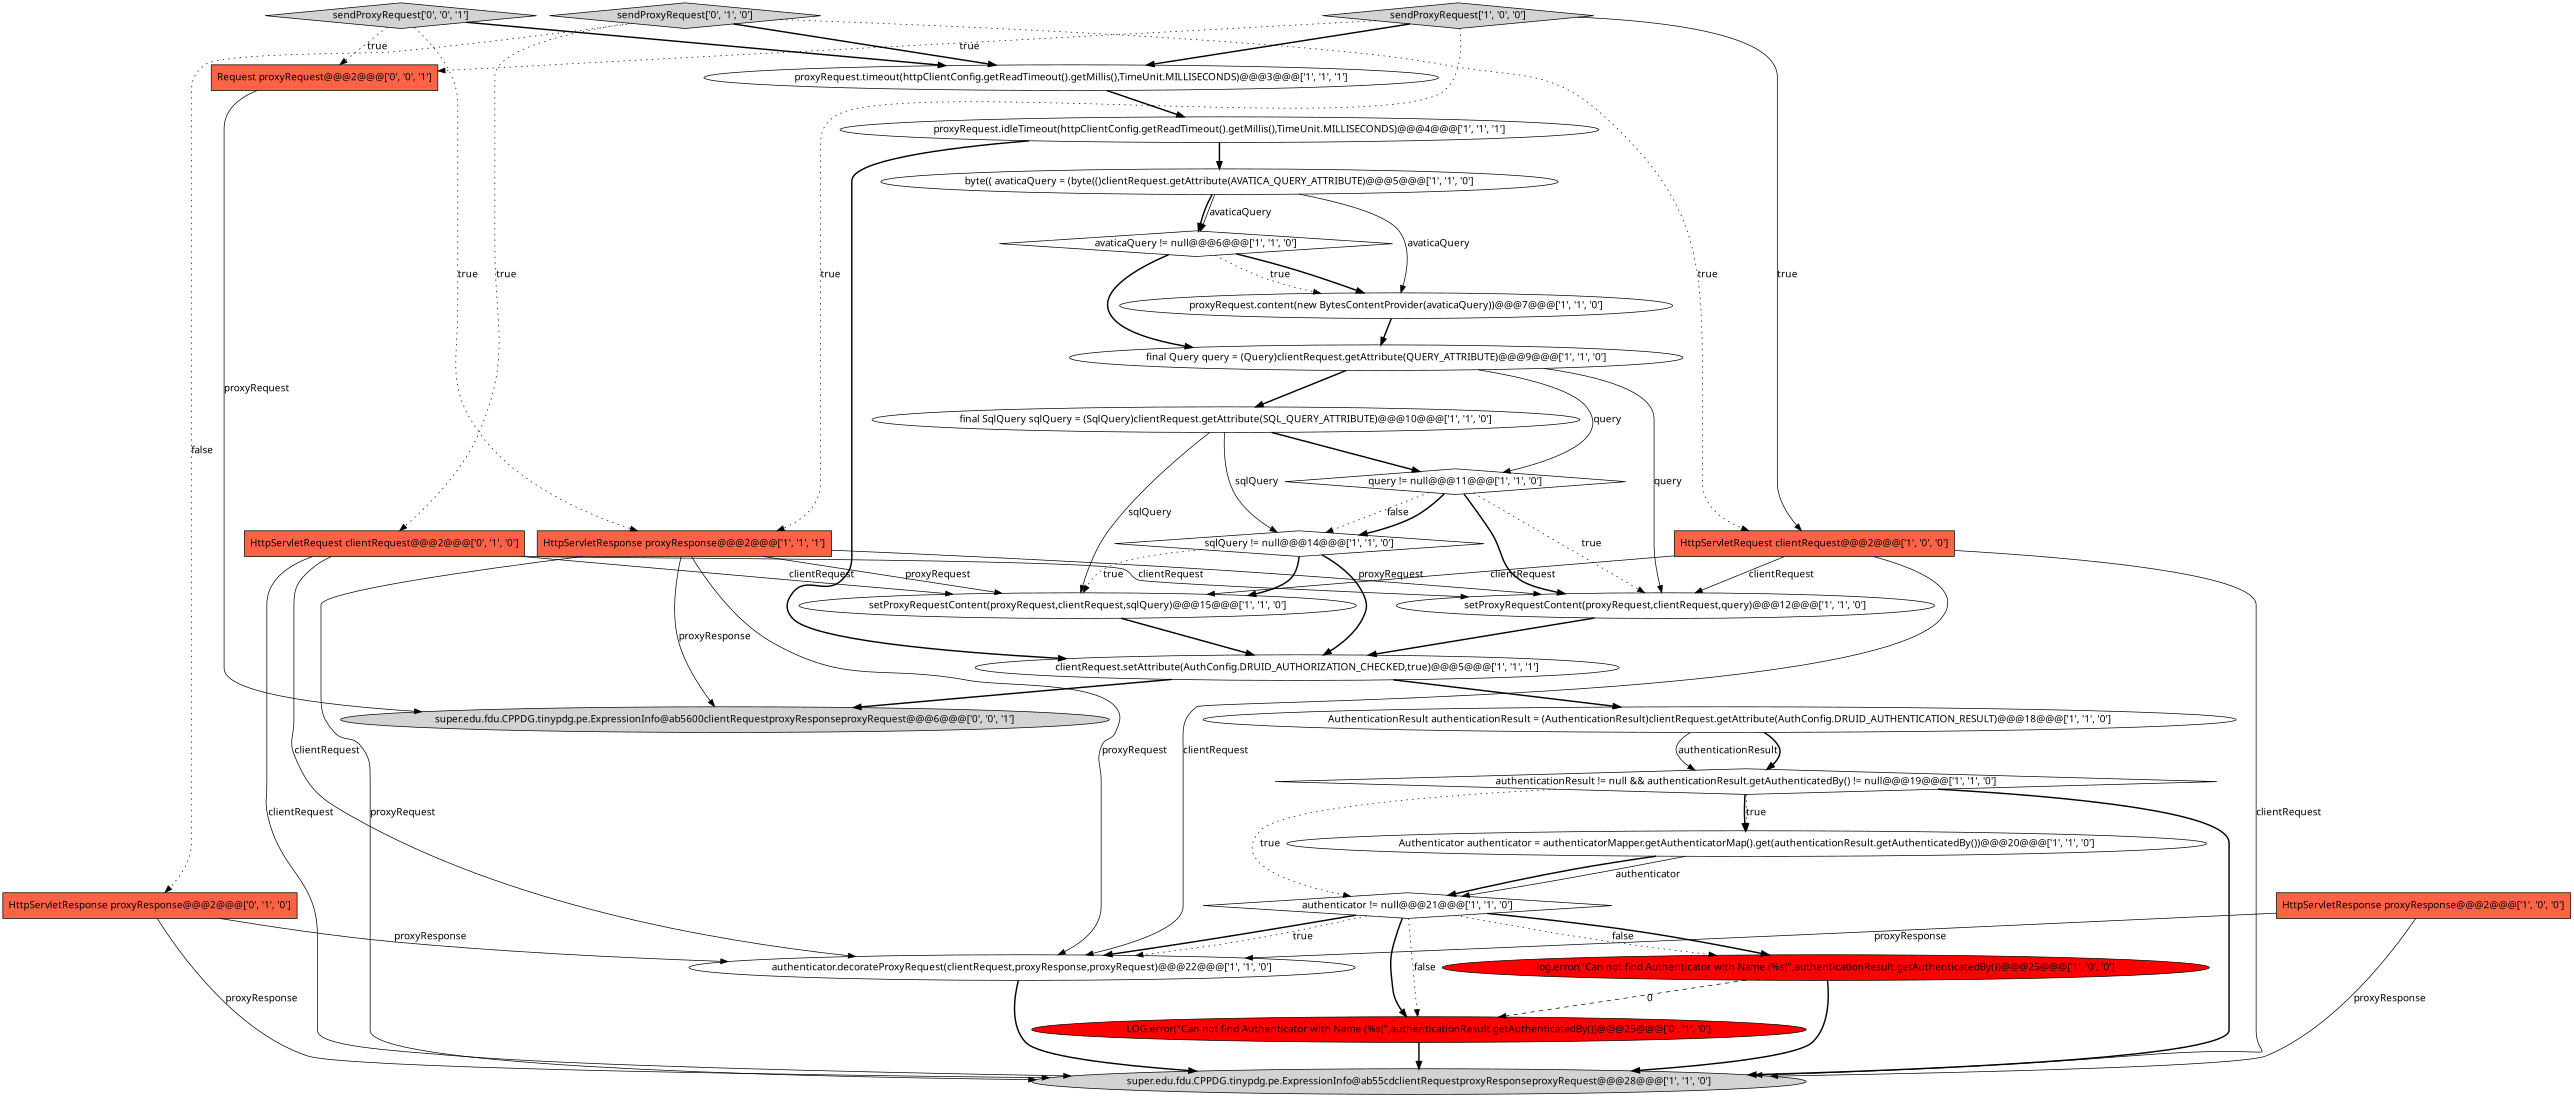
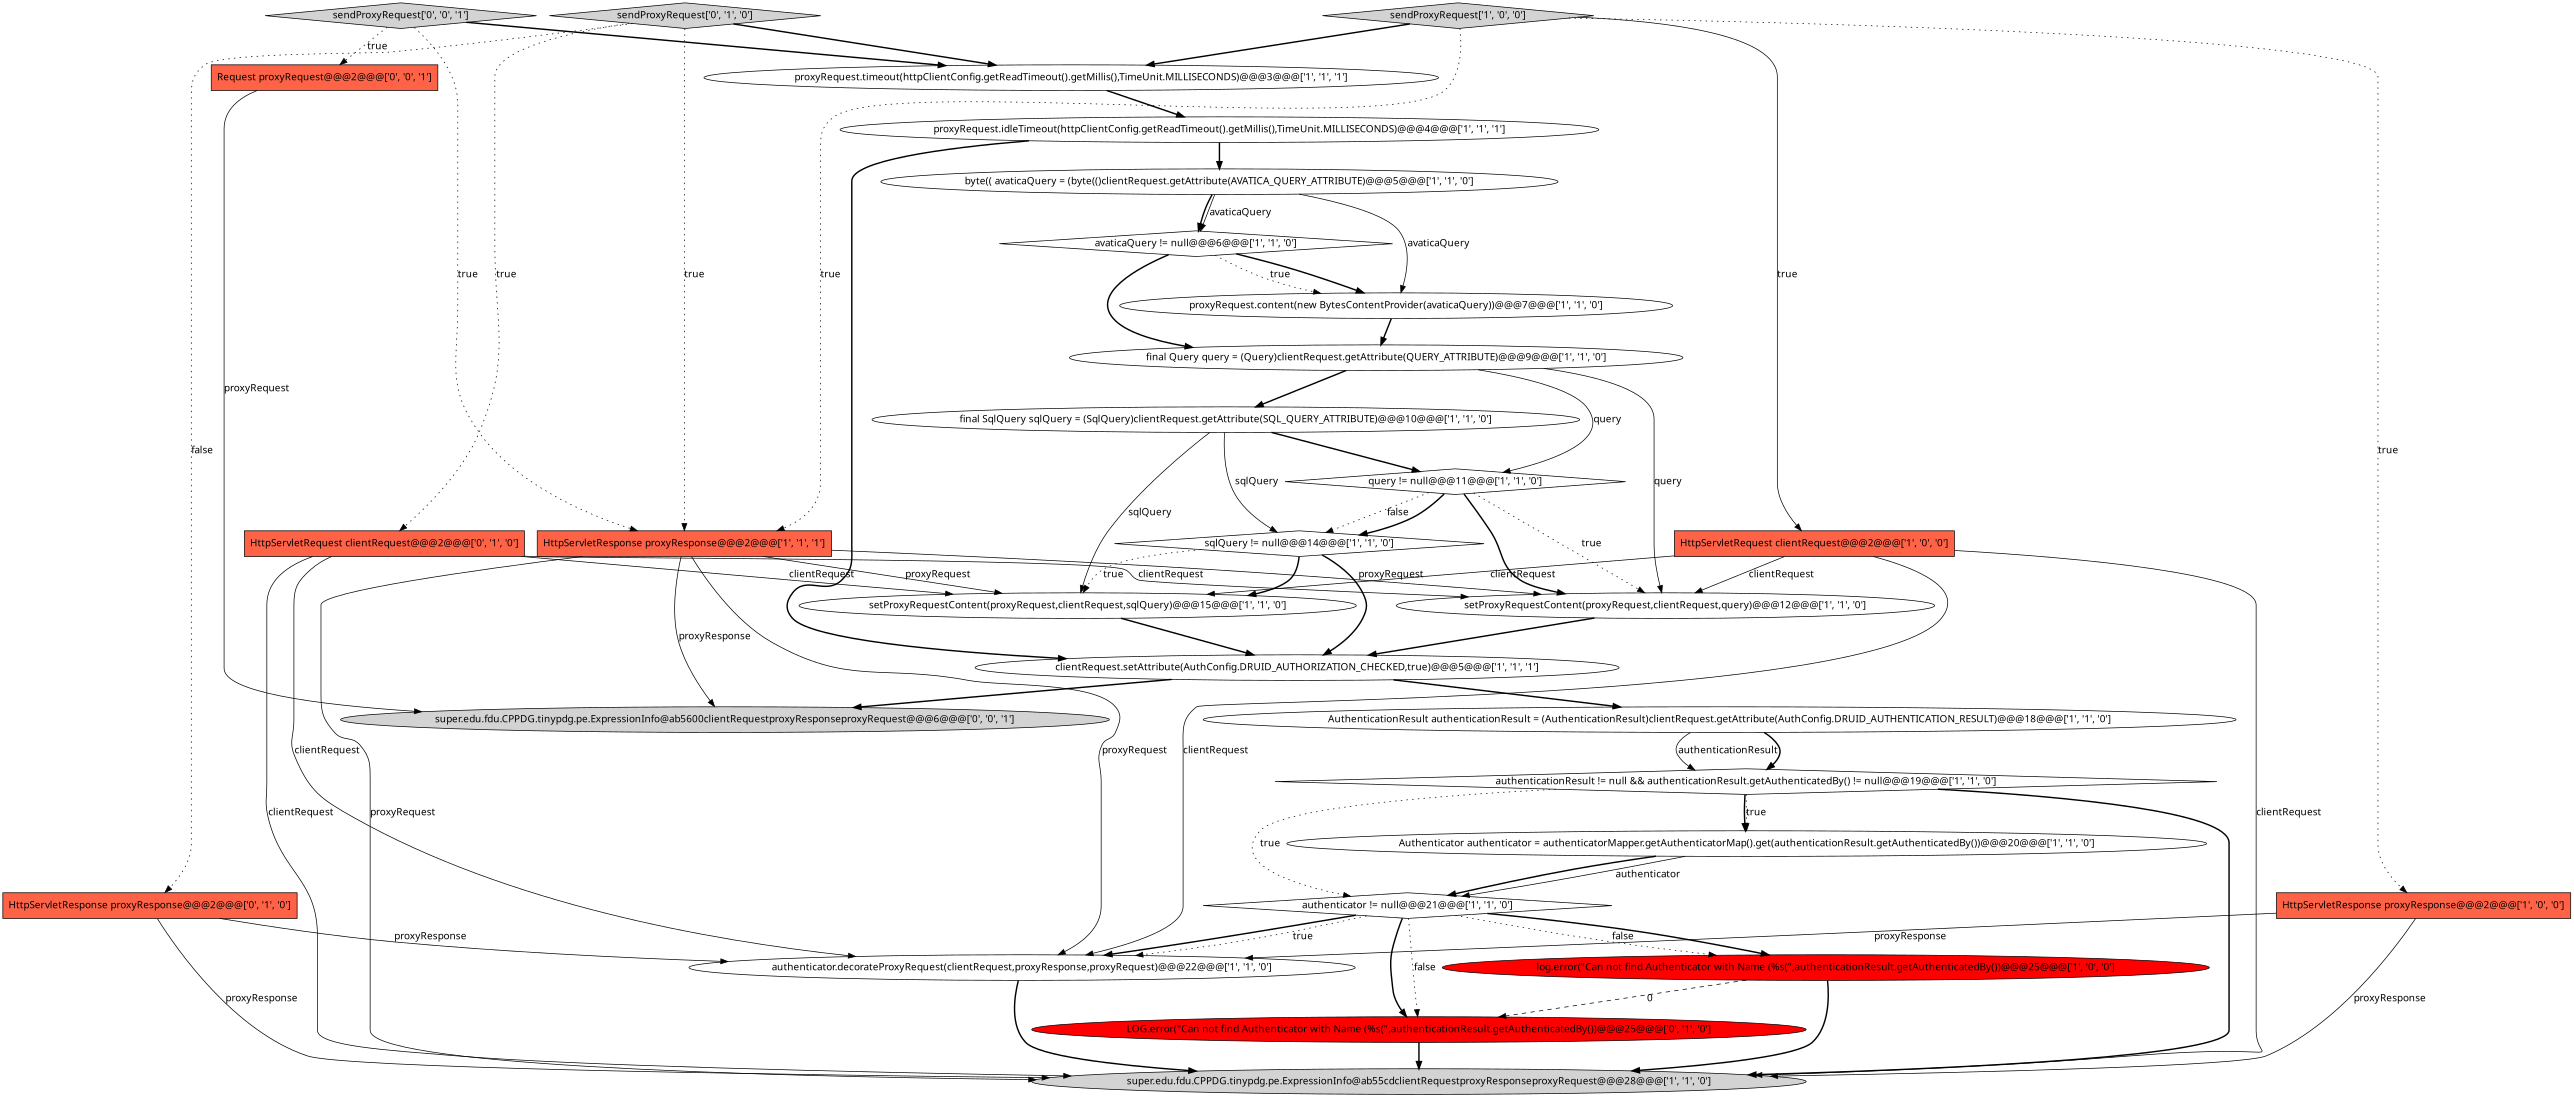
(911, 46) -> (2378, 79)
(1428, 62) -> (684, 276)
